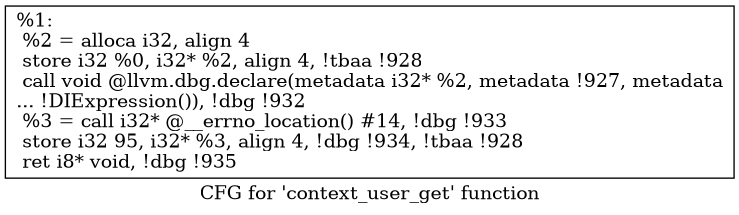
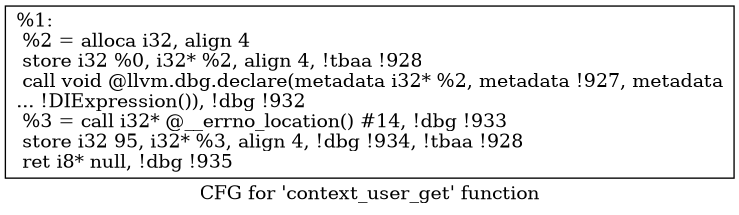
(127, 162) -> (125, 162)
